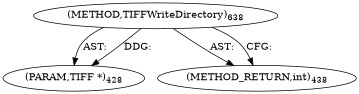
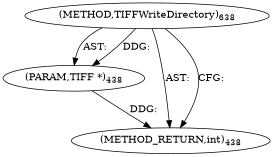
(114, 77) -> (114, 77)
none -> (118, 108)
